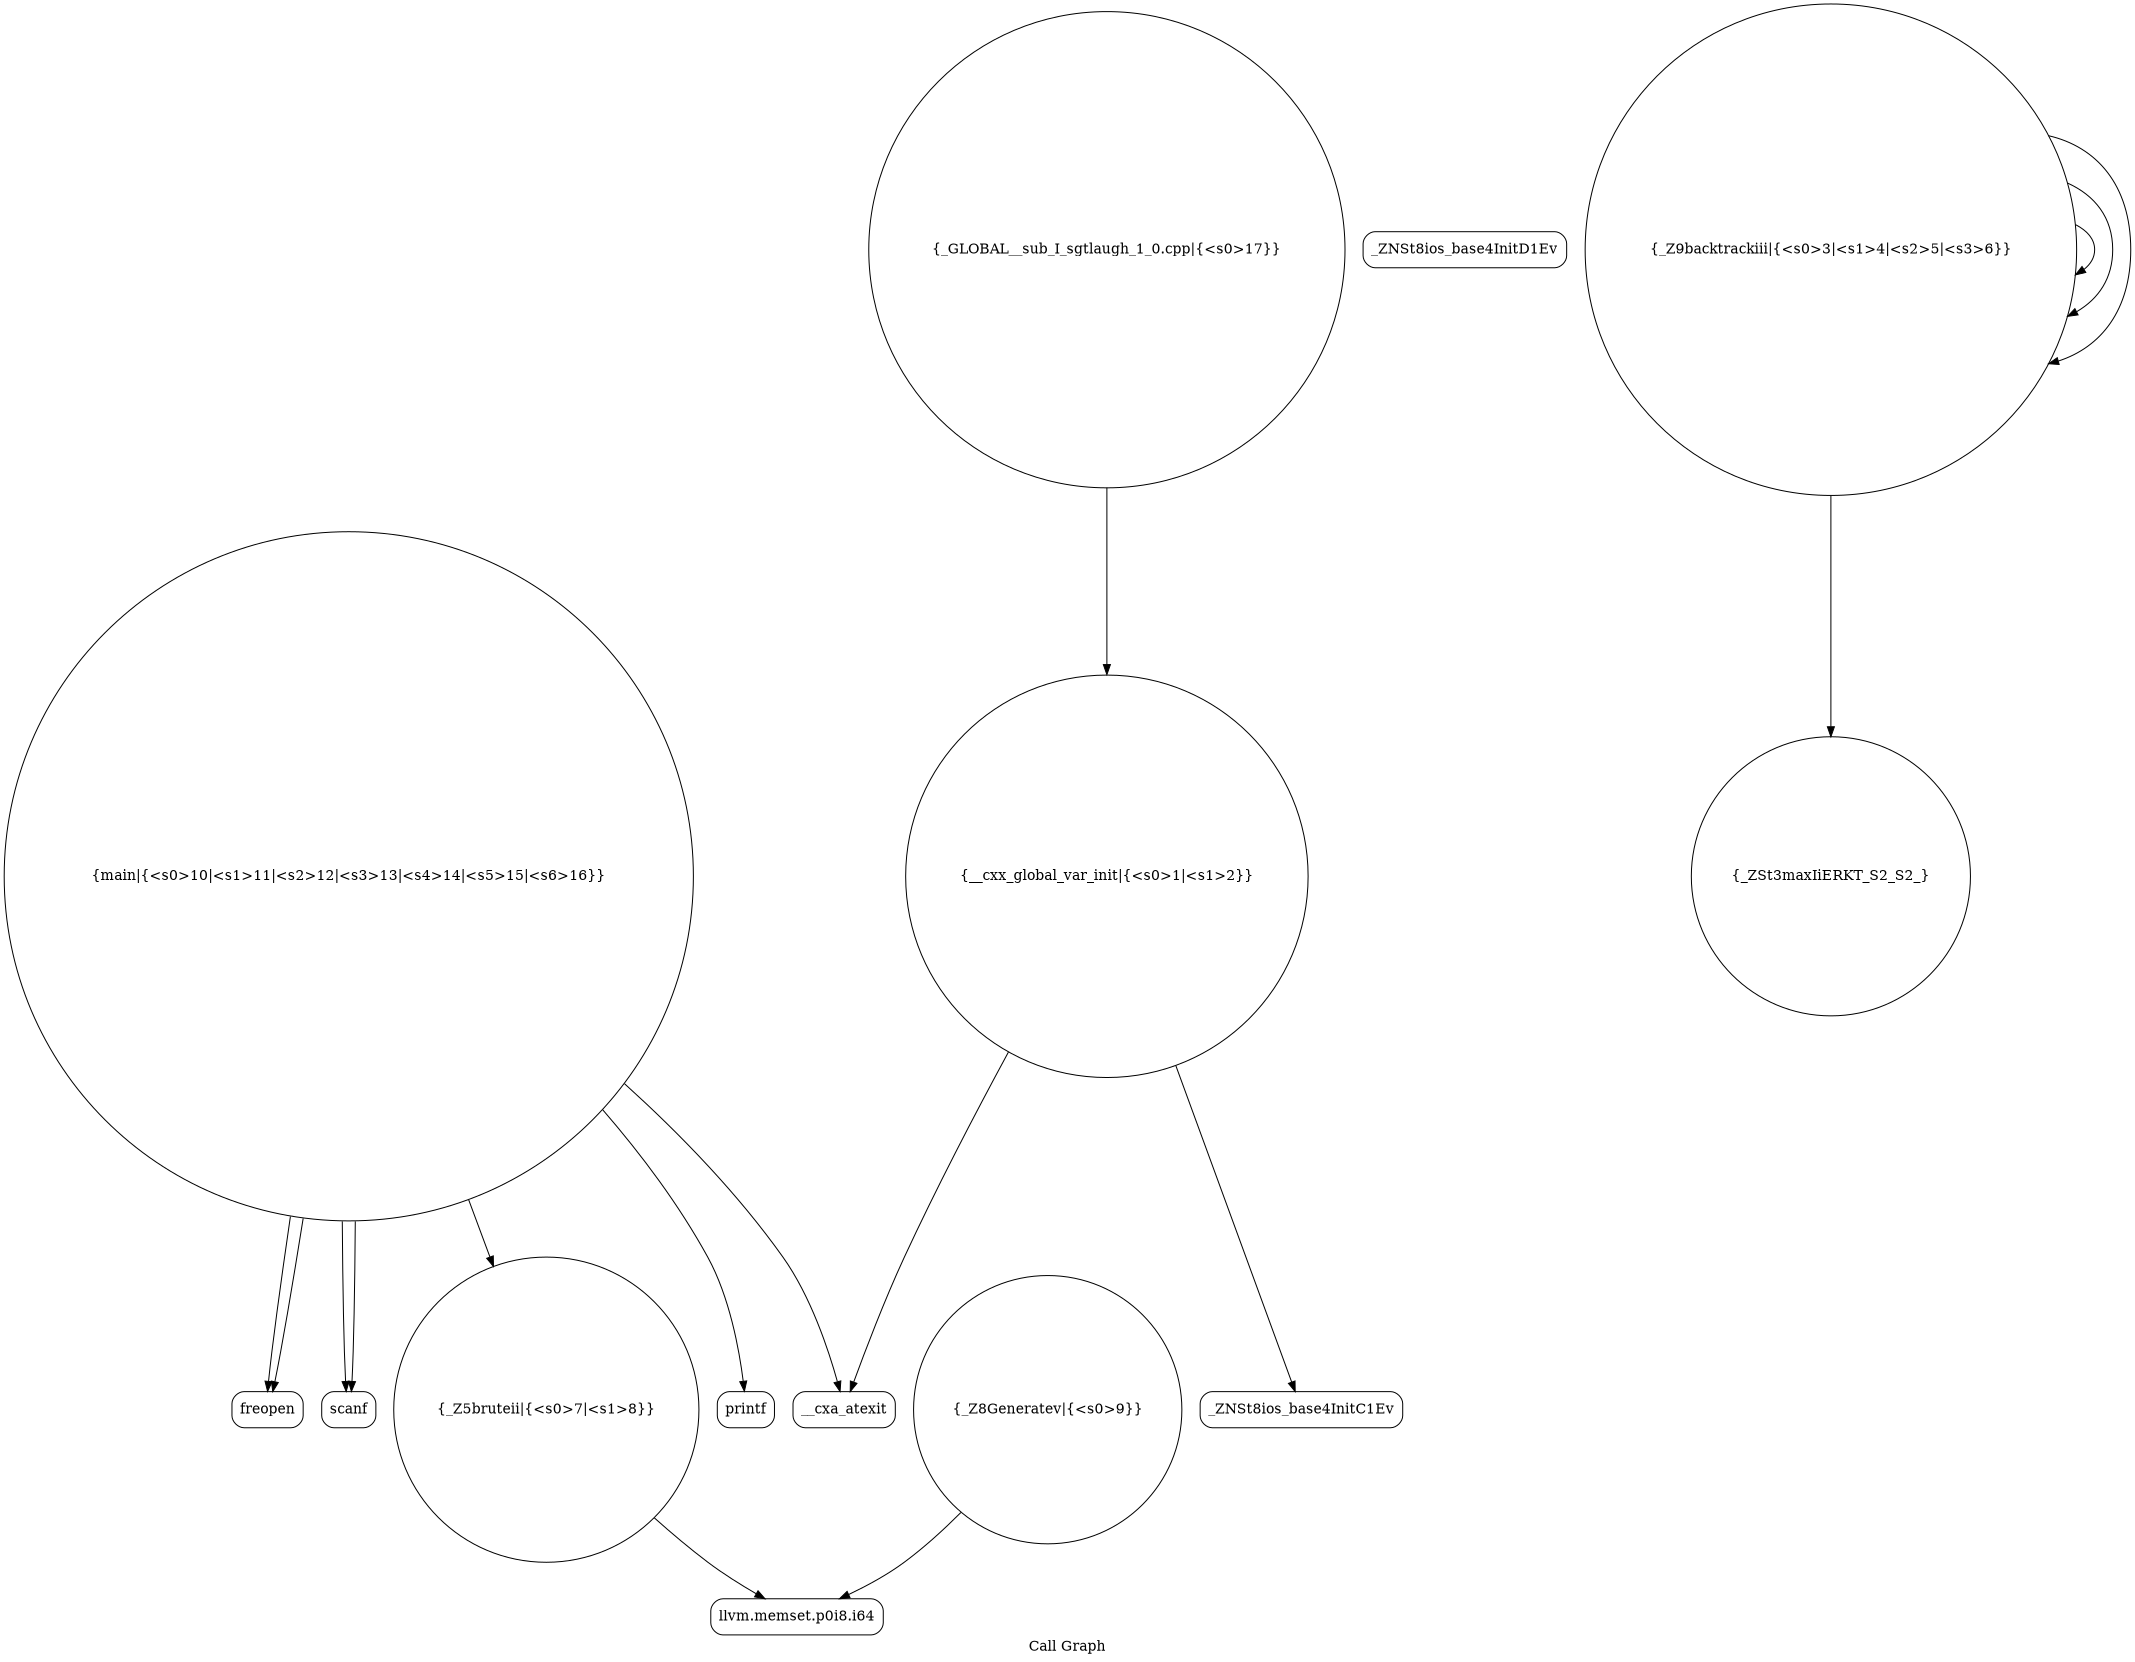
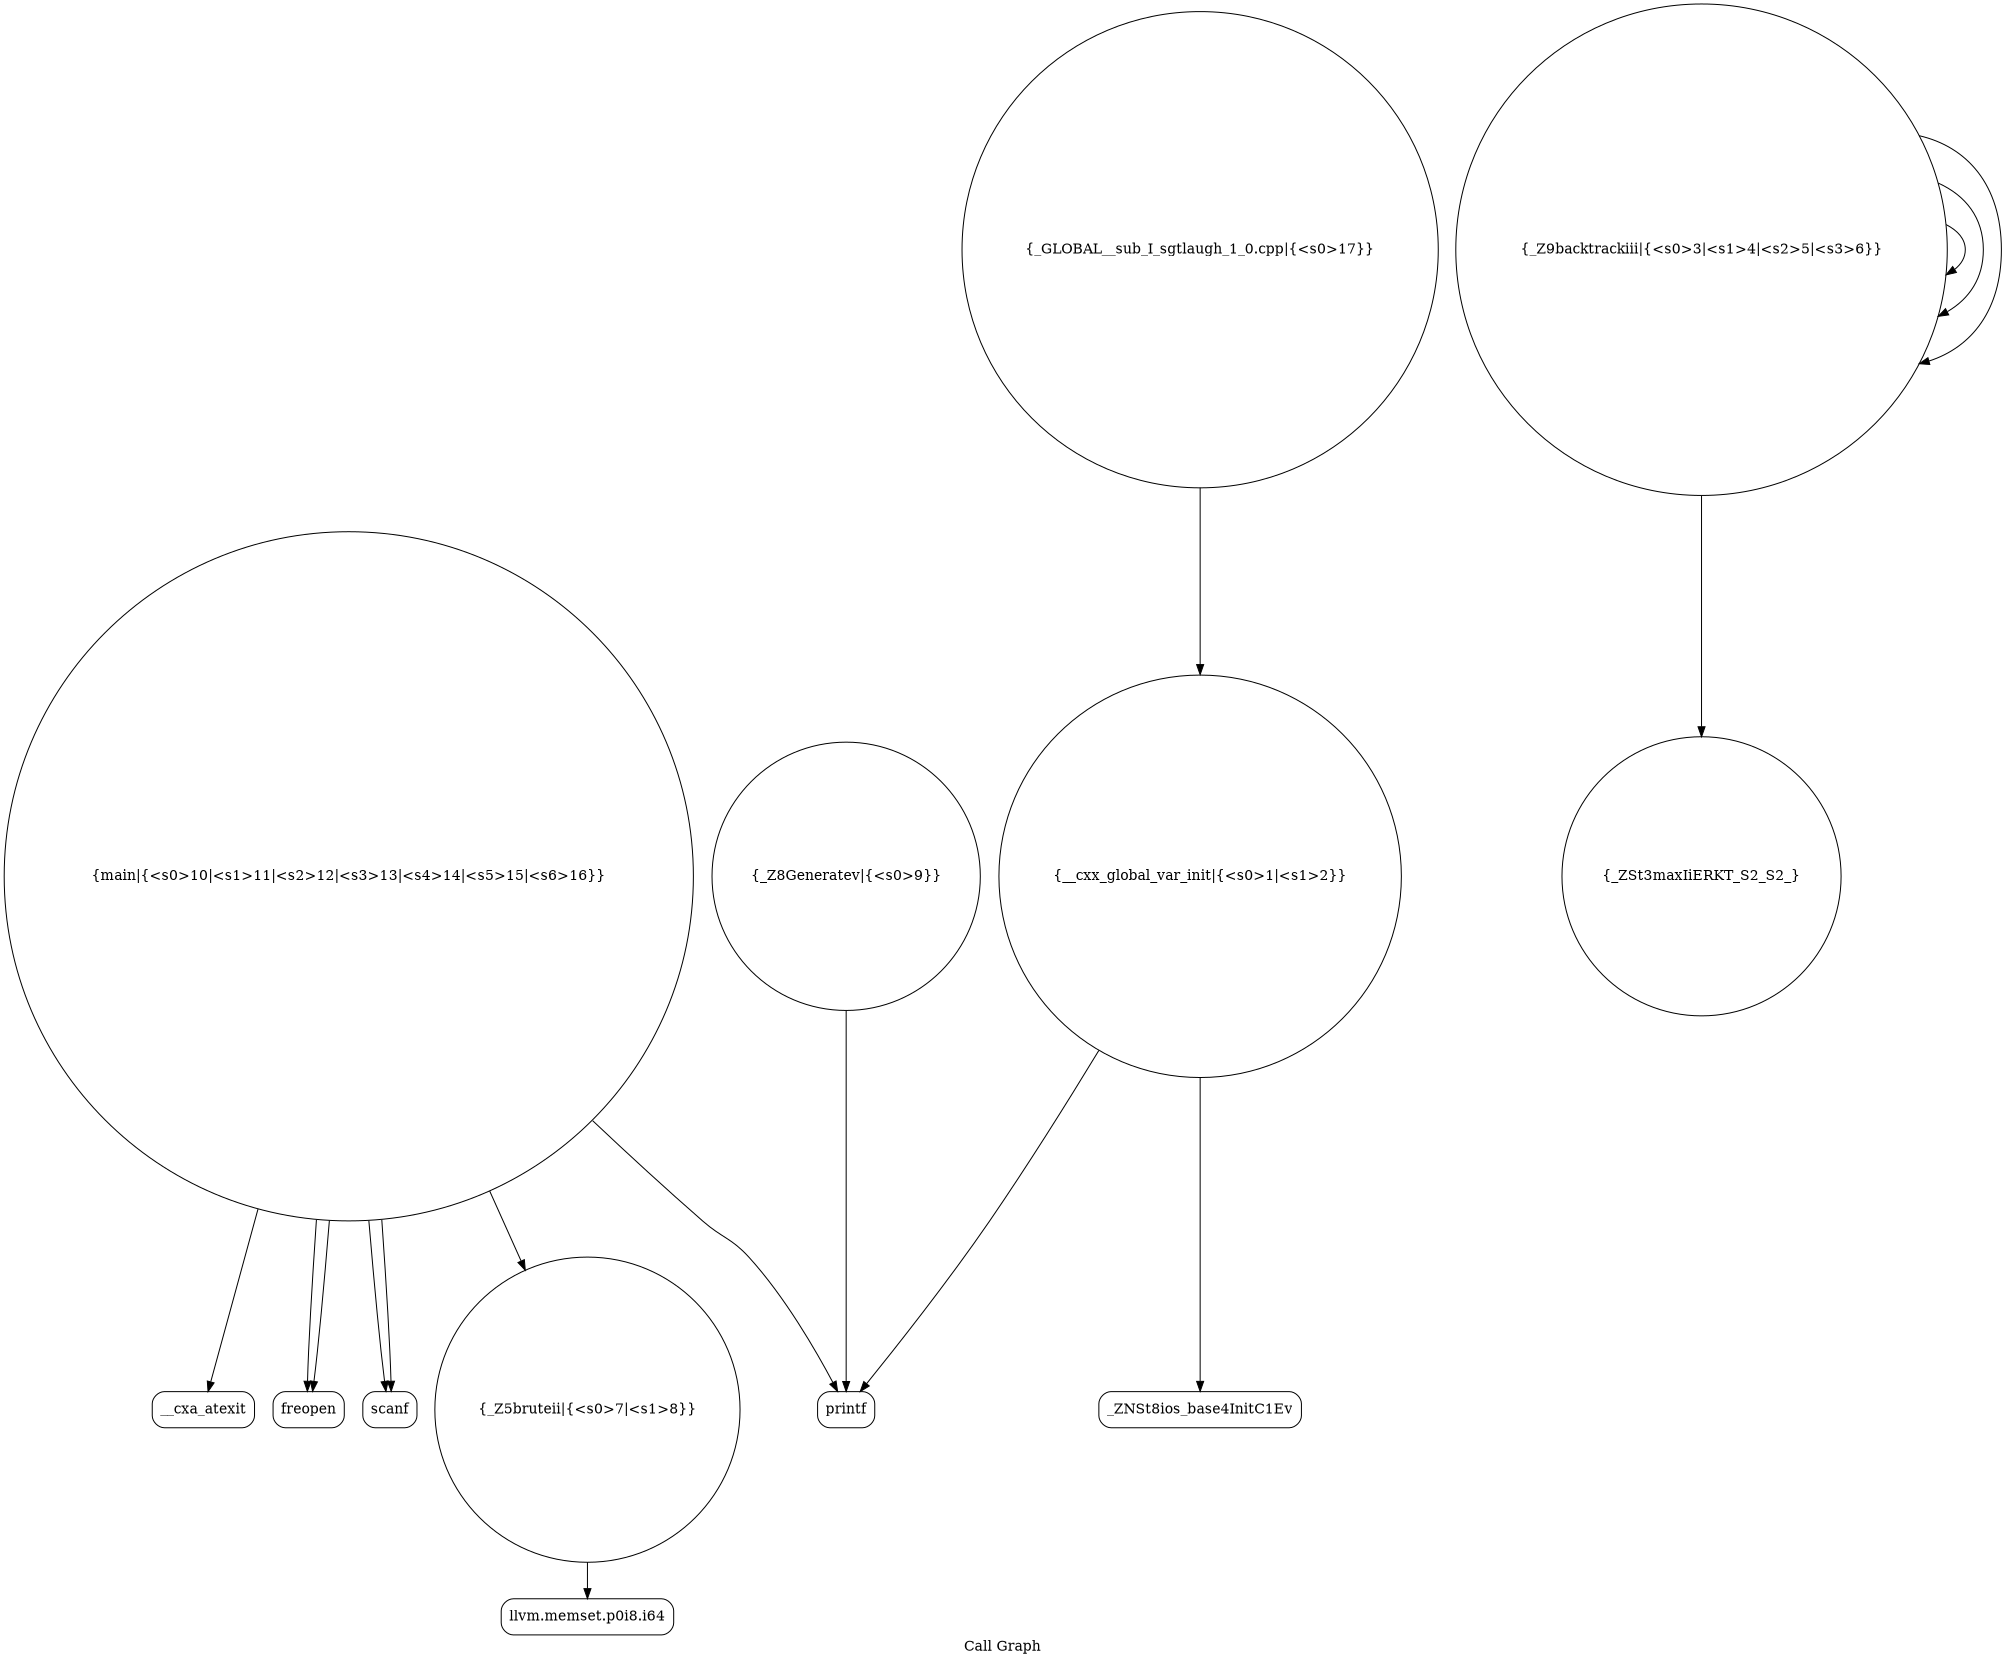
(1465, 250) -> none
(925, 1214) -> (989, 1222)
(909, 1559) -> (846, 1196)
